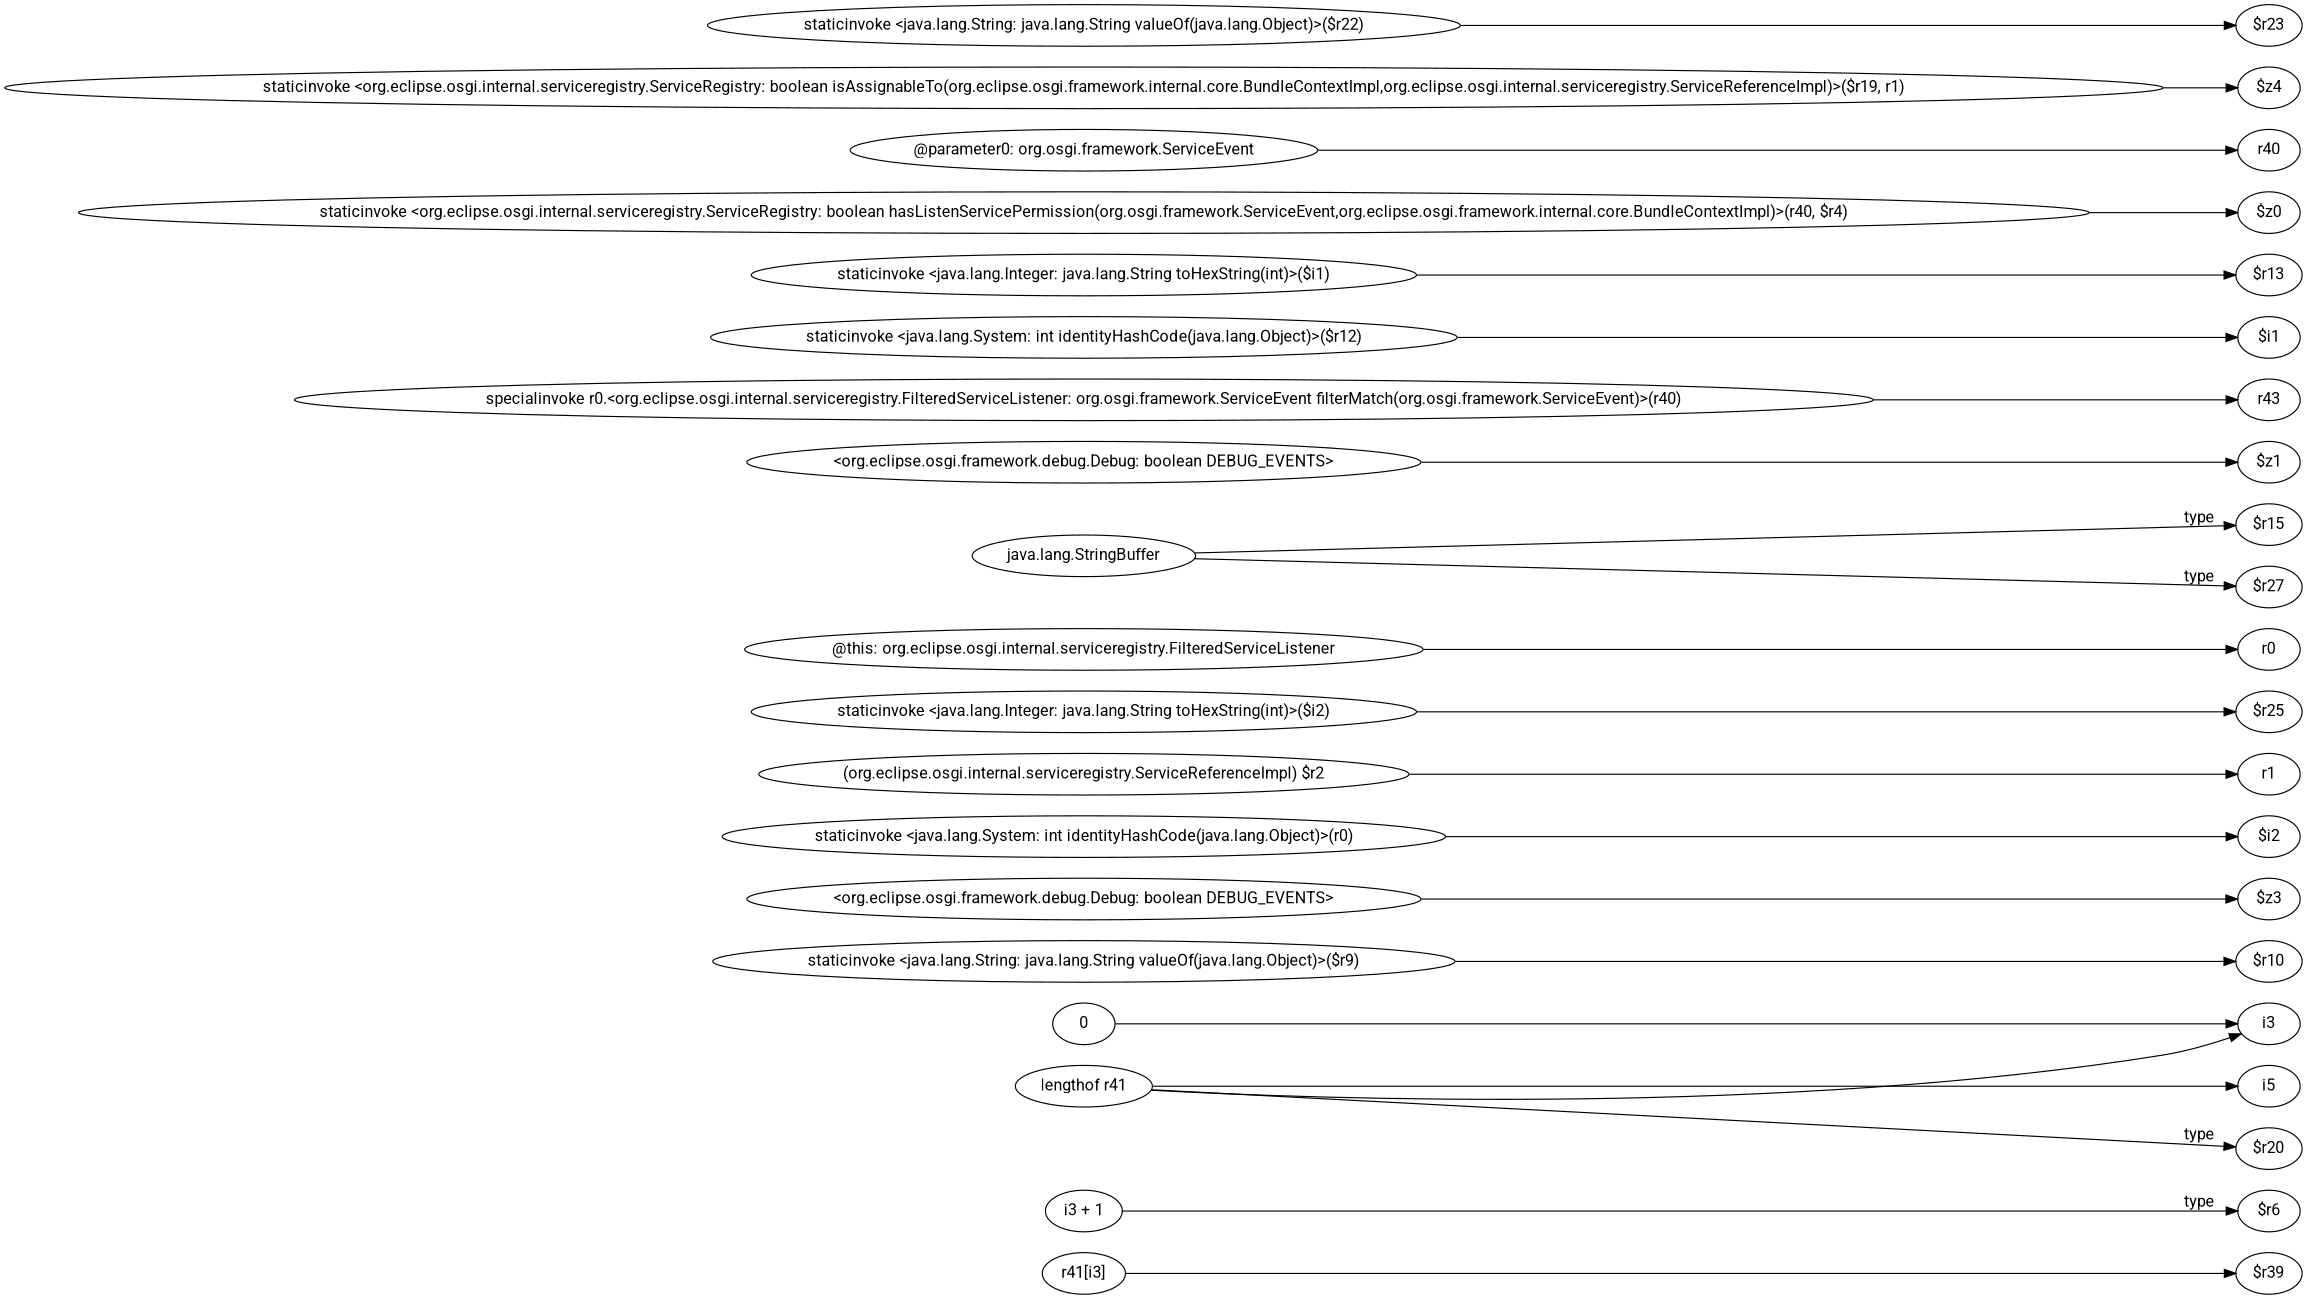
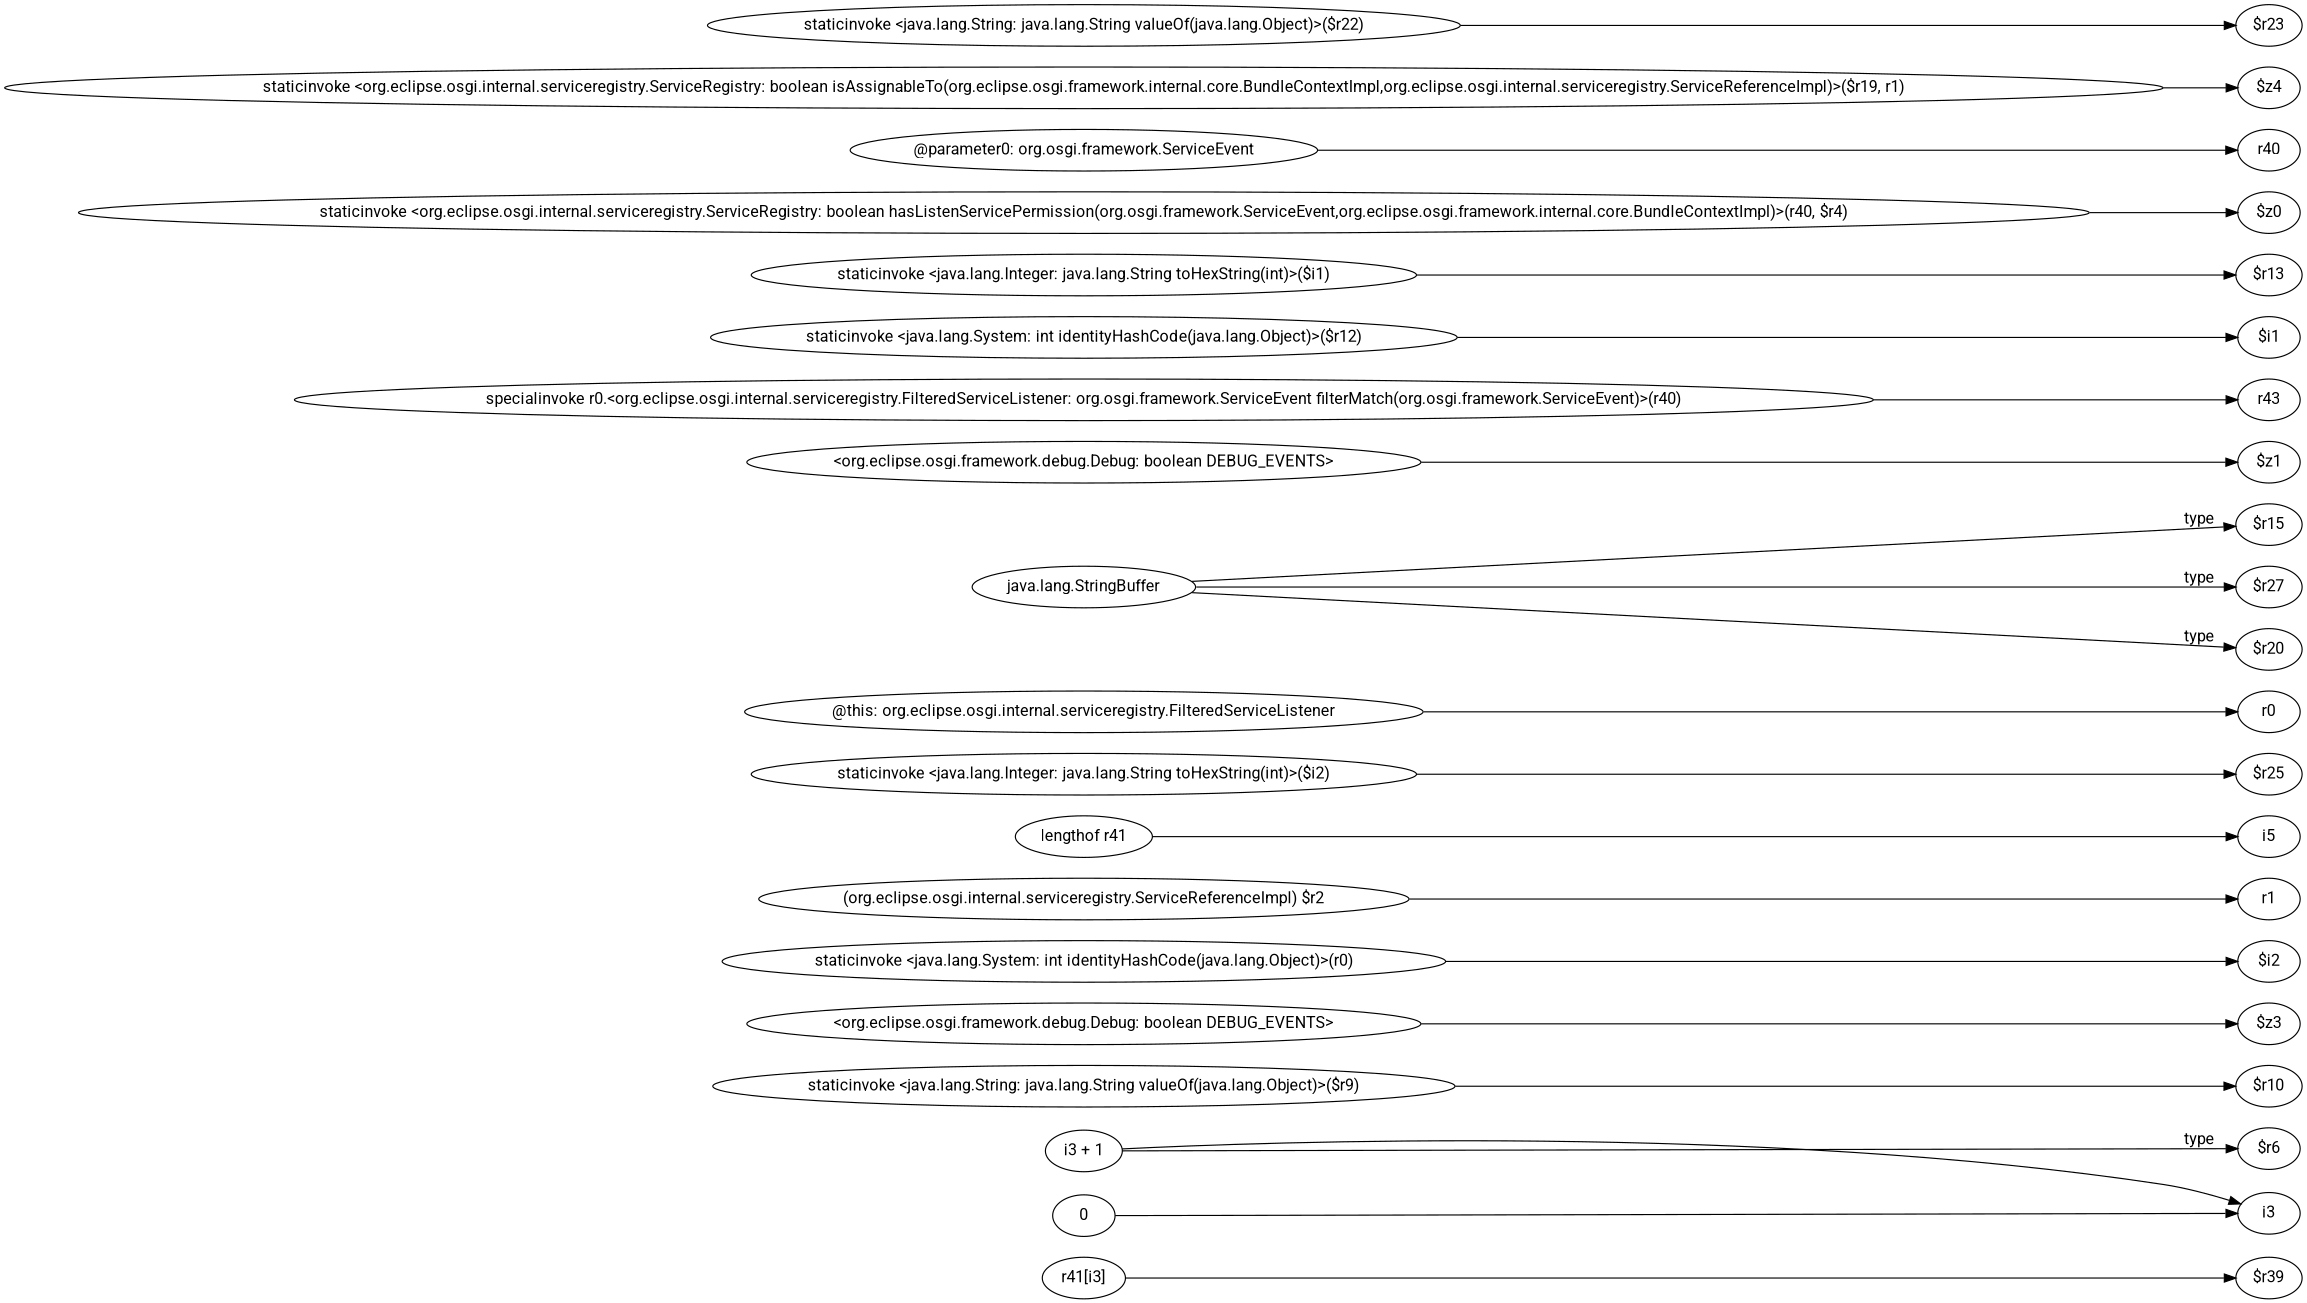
(1693, 1096) -> (1622, 1143)
(1688, 1118) -> (1708, 620)
